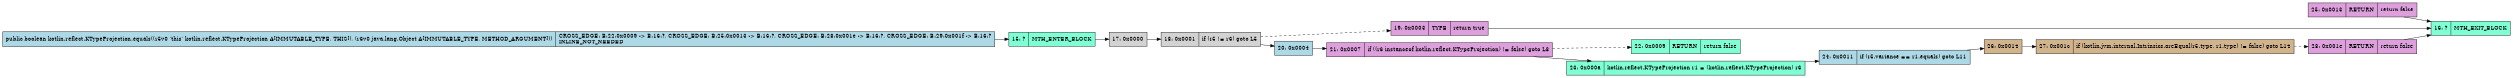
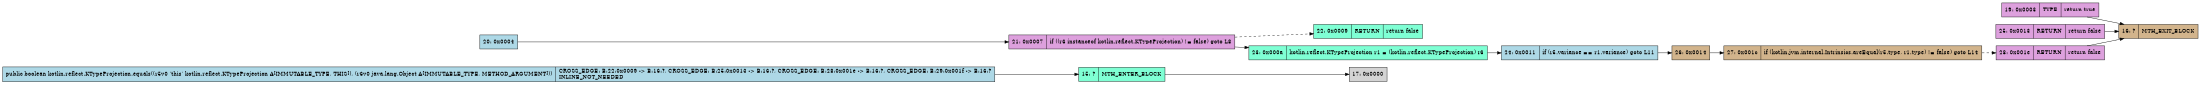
(2471, 28) -> (2158, 31)
(1211, 39) -> none
(1914, 57) -> (1599, 53)
